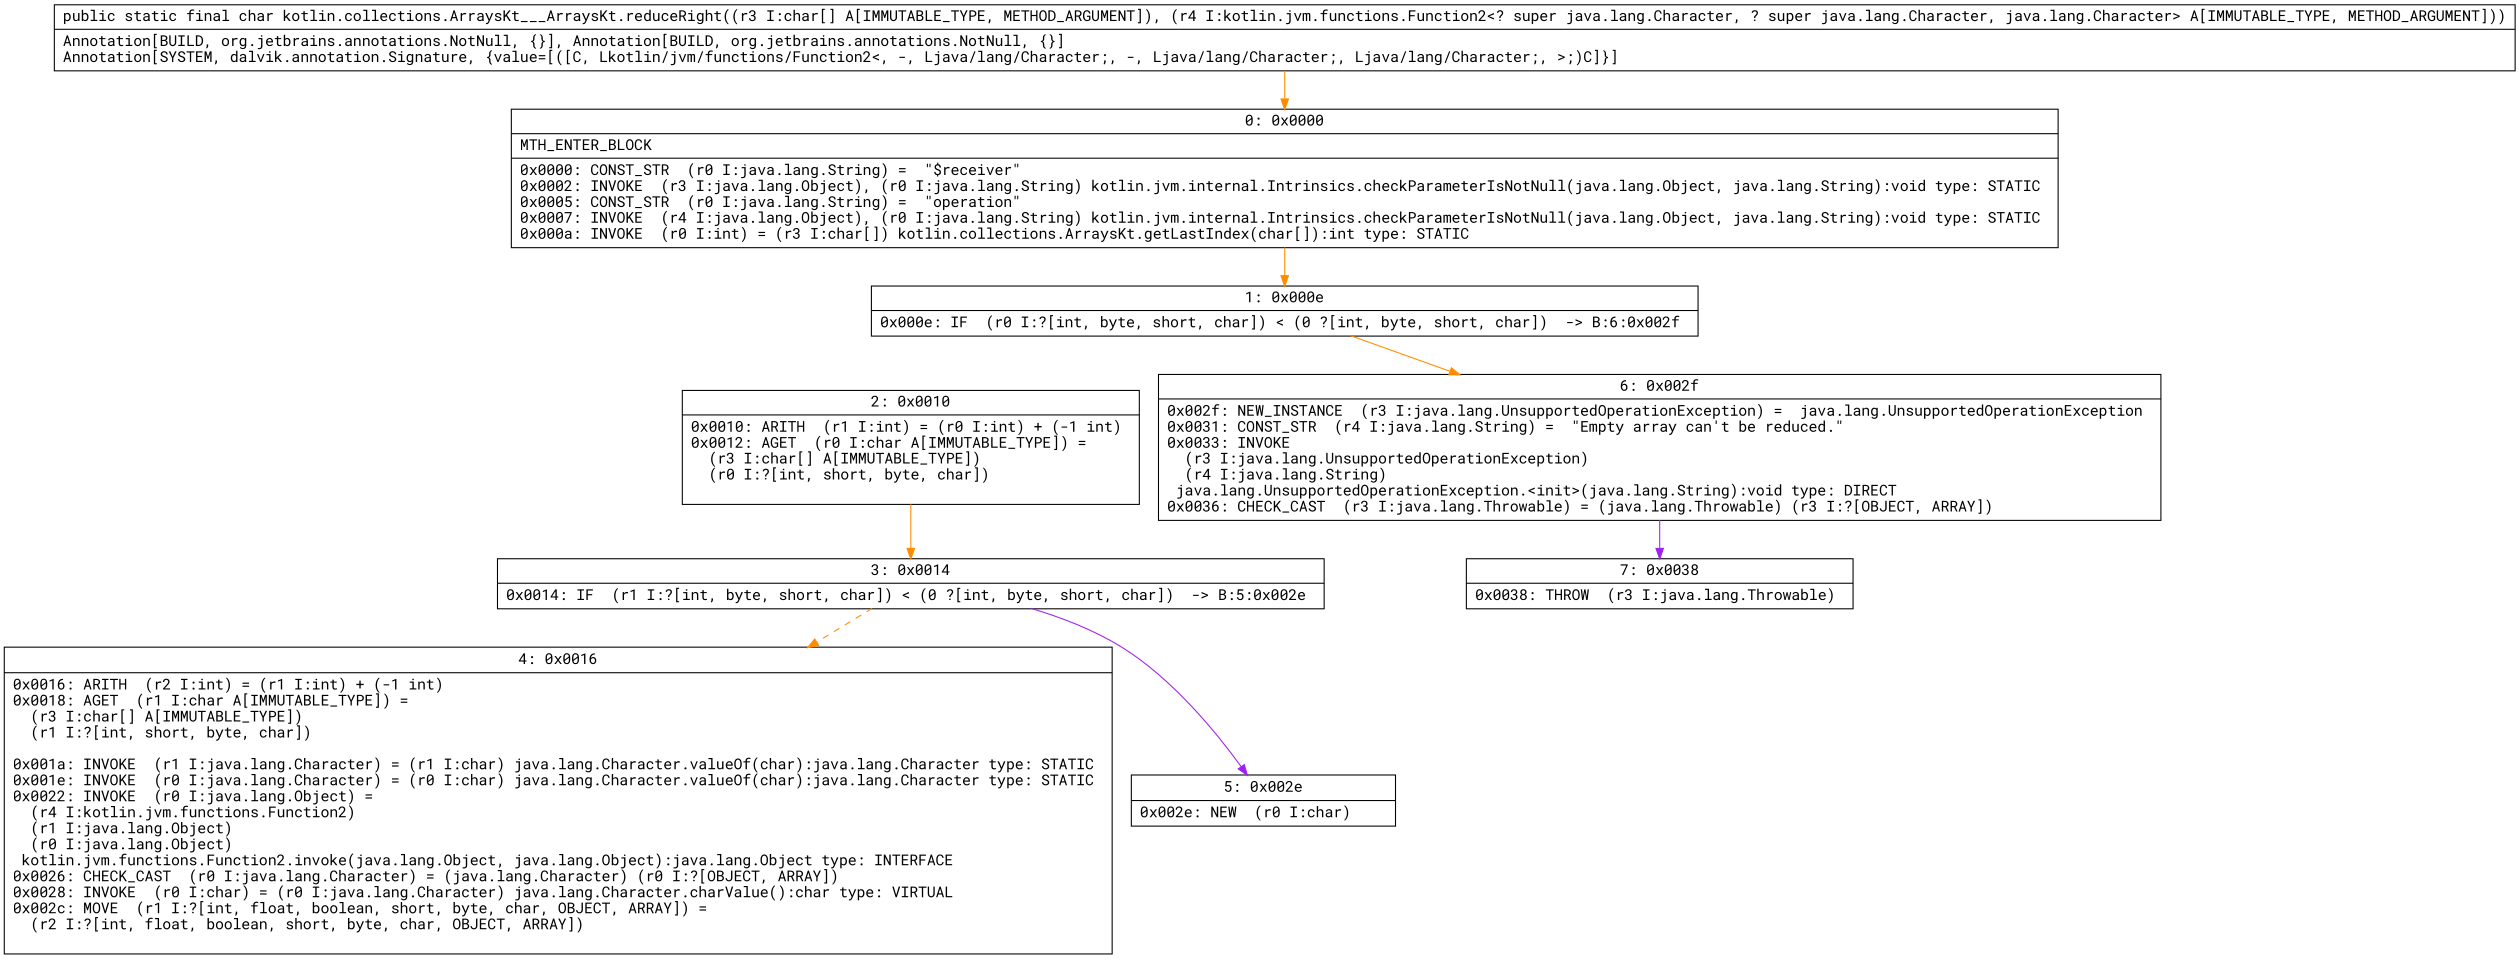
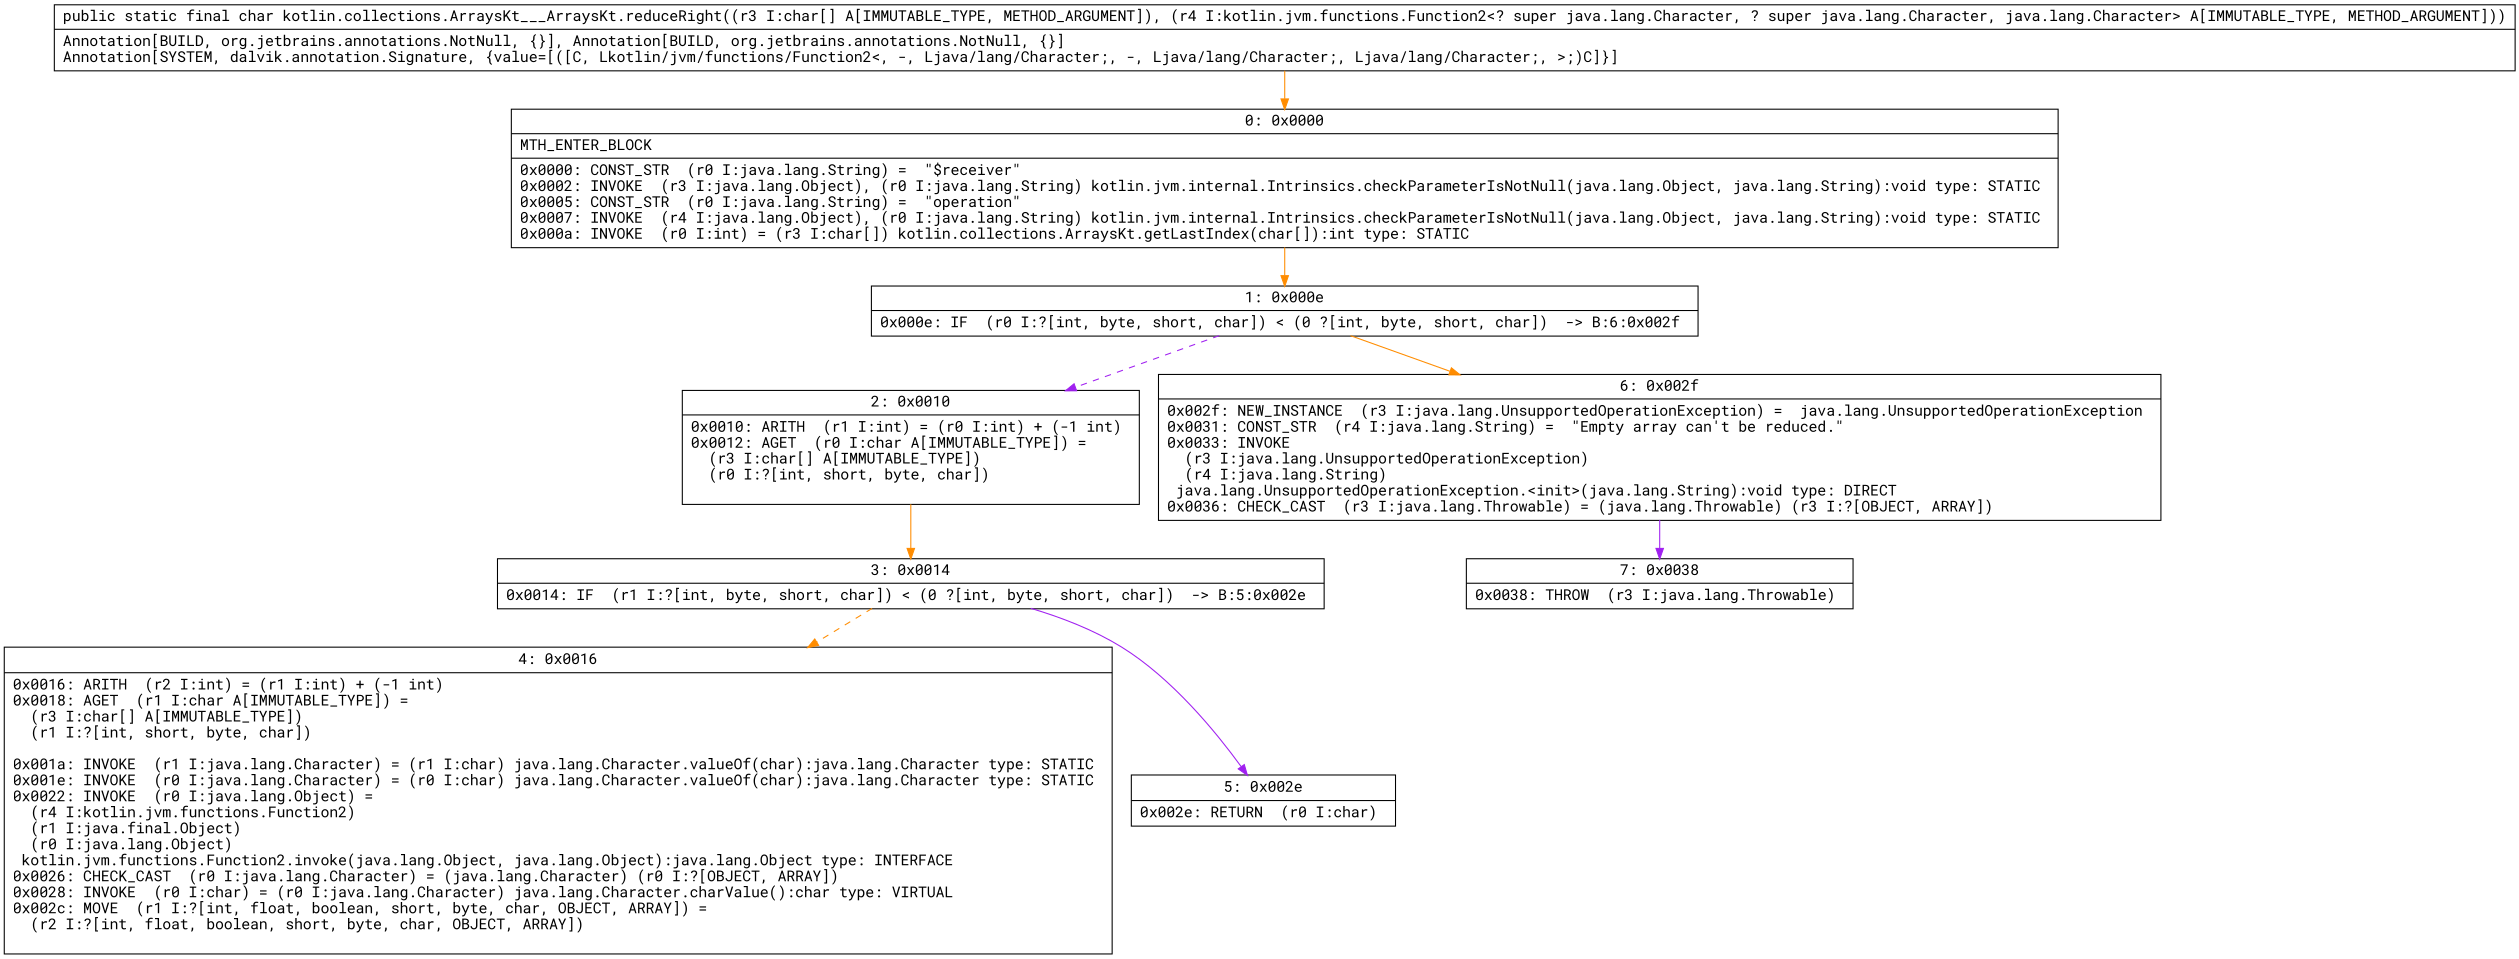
none -> (1147, 361)
(1250, 813) -> (1263, 813)
(123, 829) -> (127, 829)
